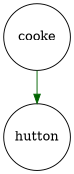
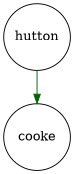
(37, 82) -> (37, 82)
